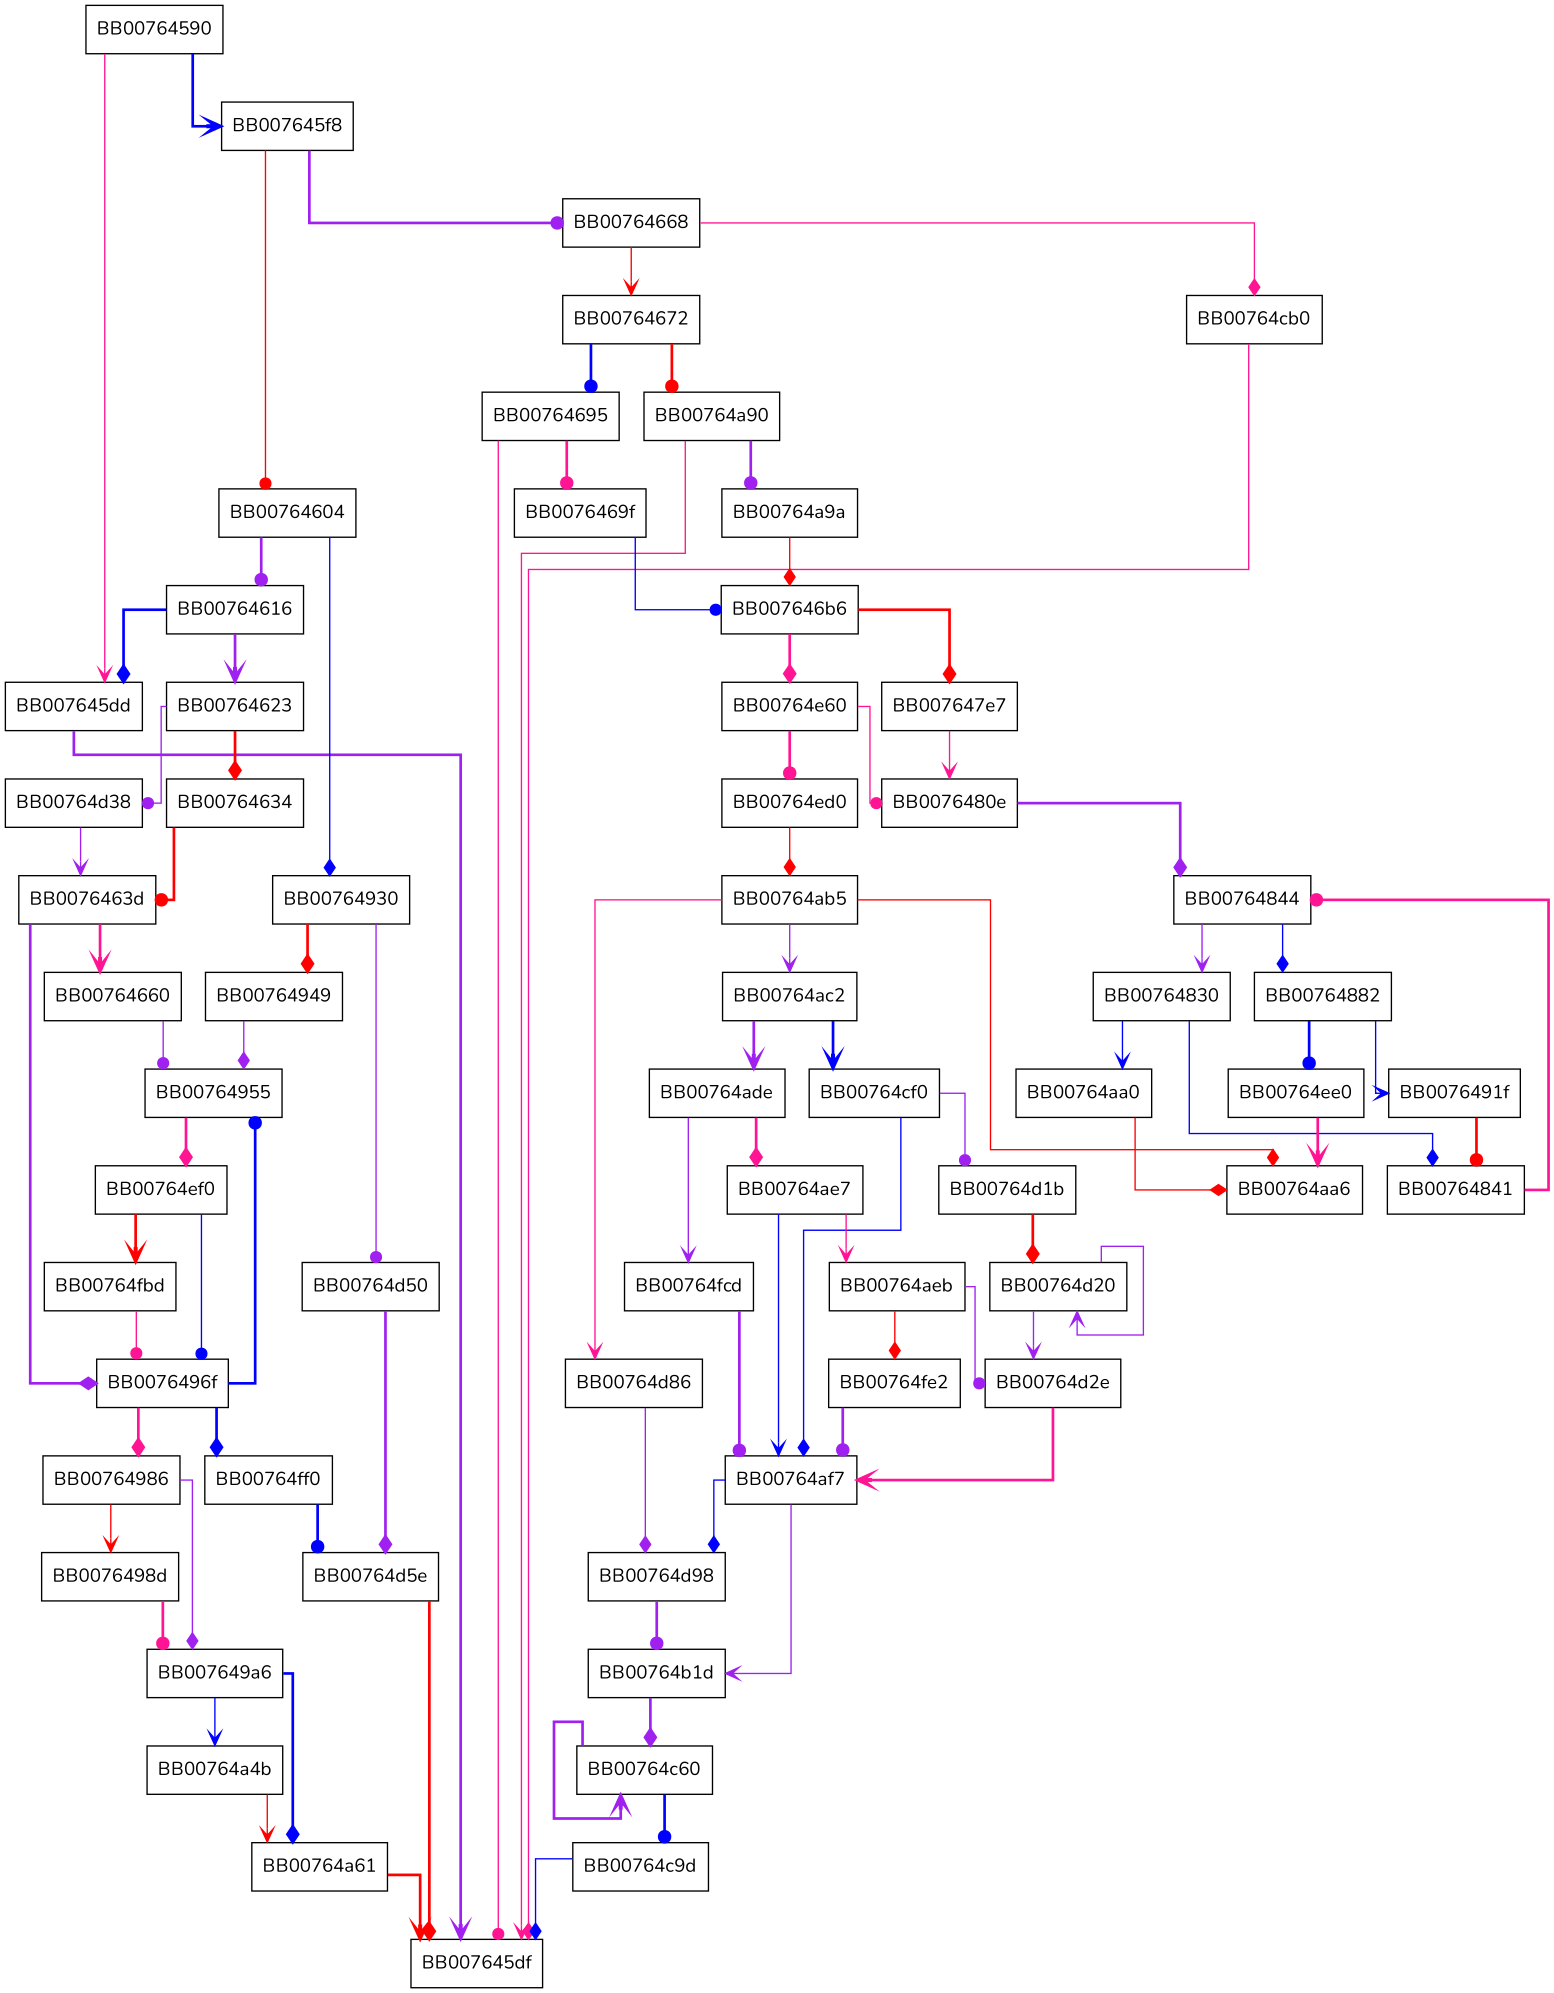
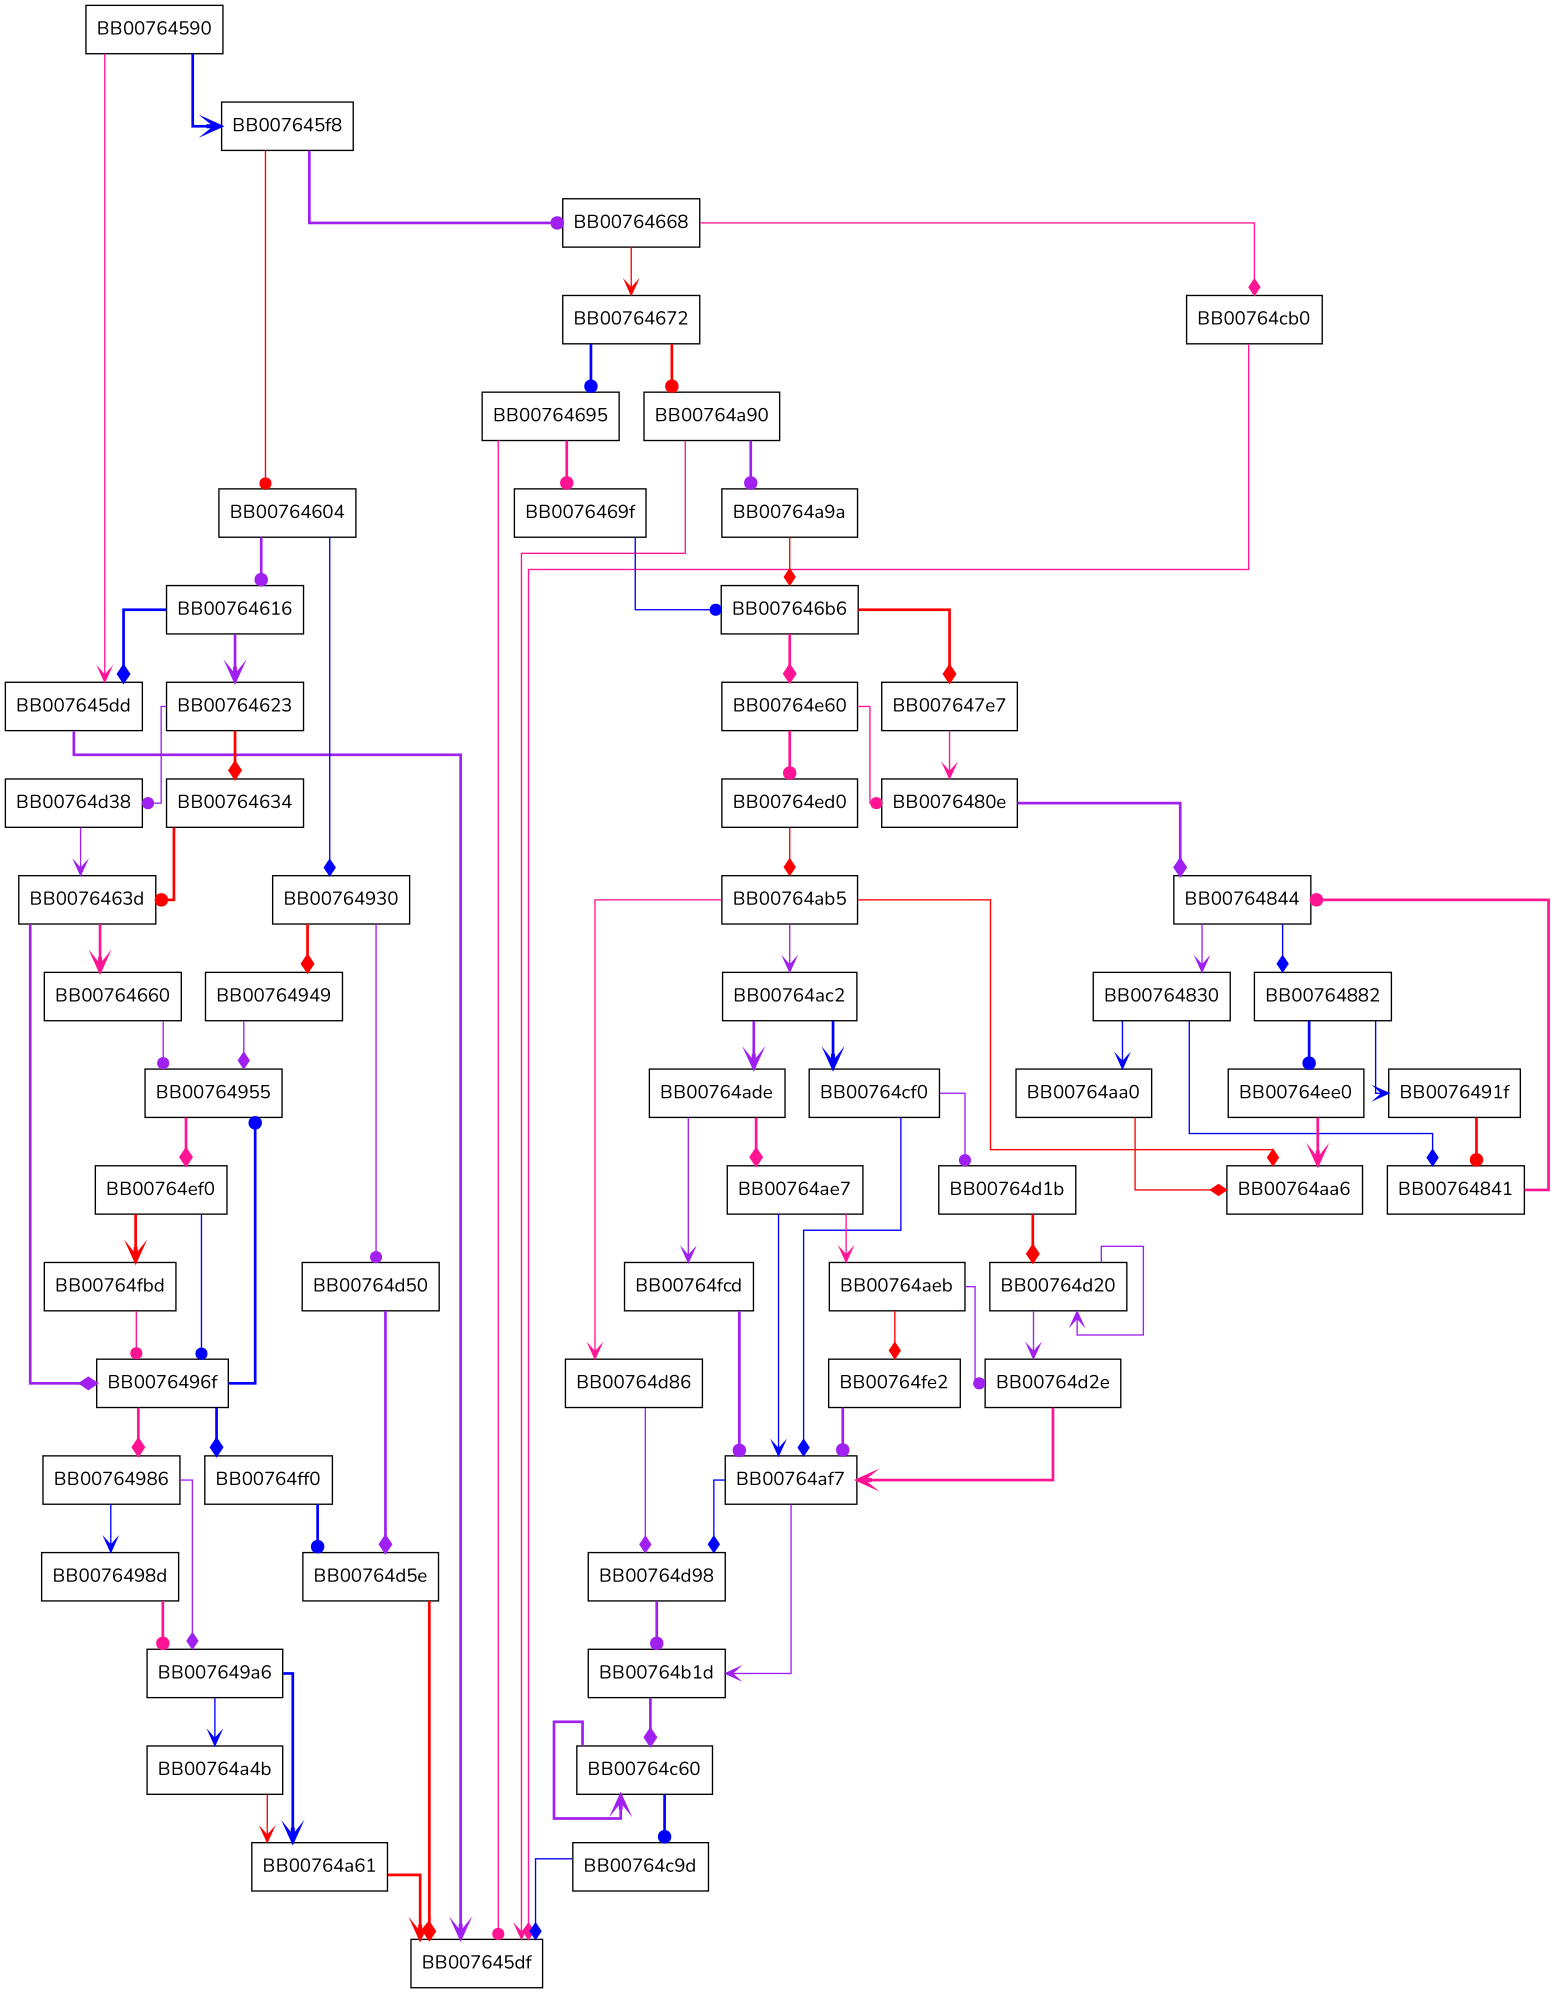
(111, 1522) -> (111, 1522)
(293, 1745) -> (293, 1746)
